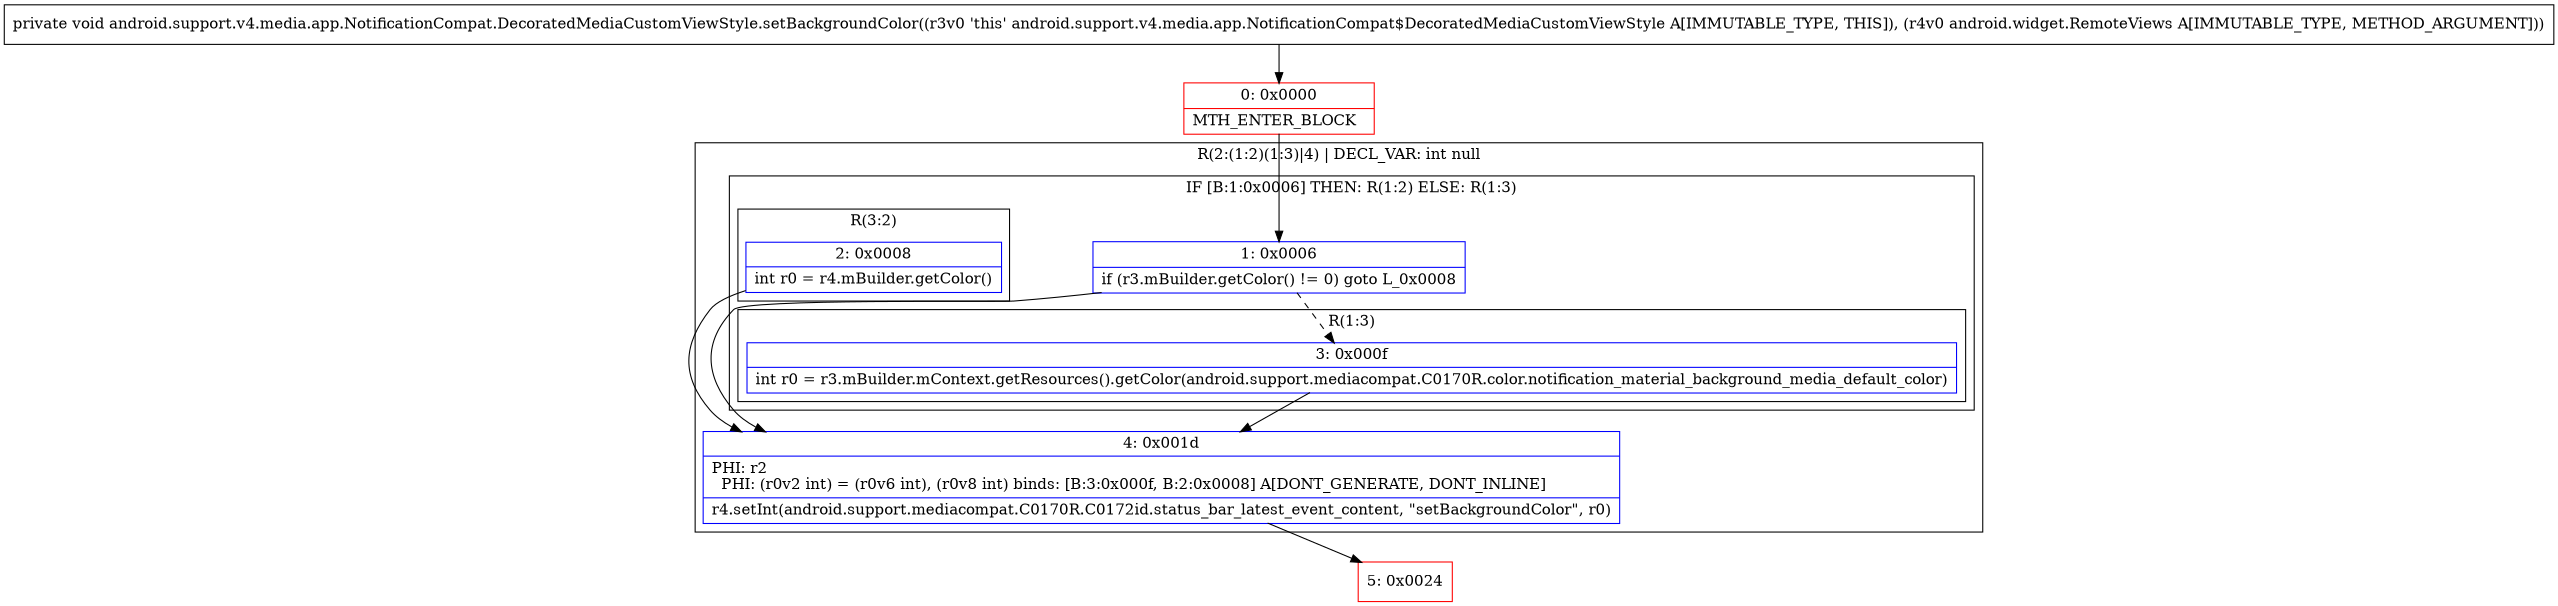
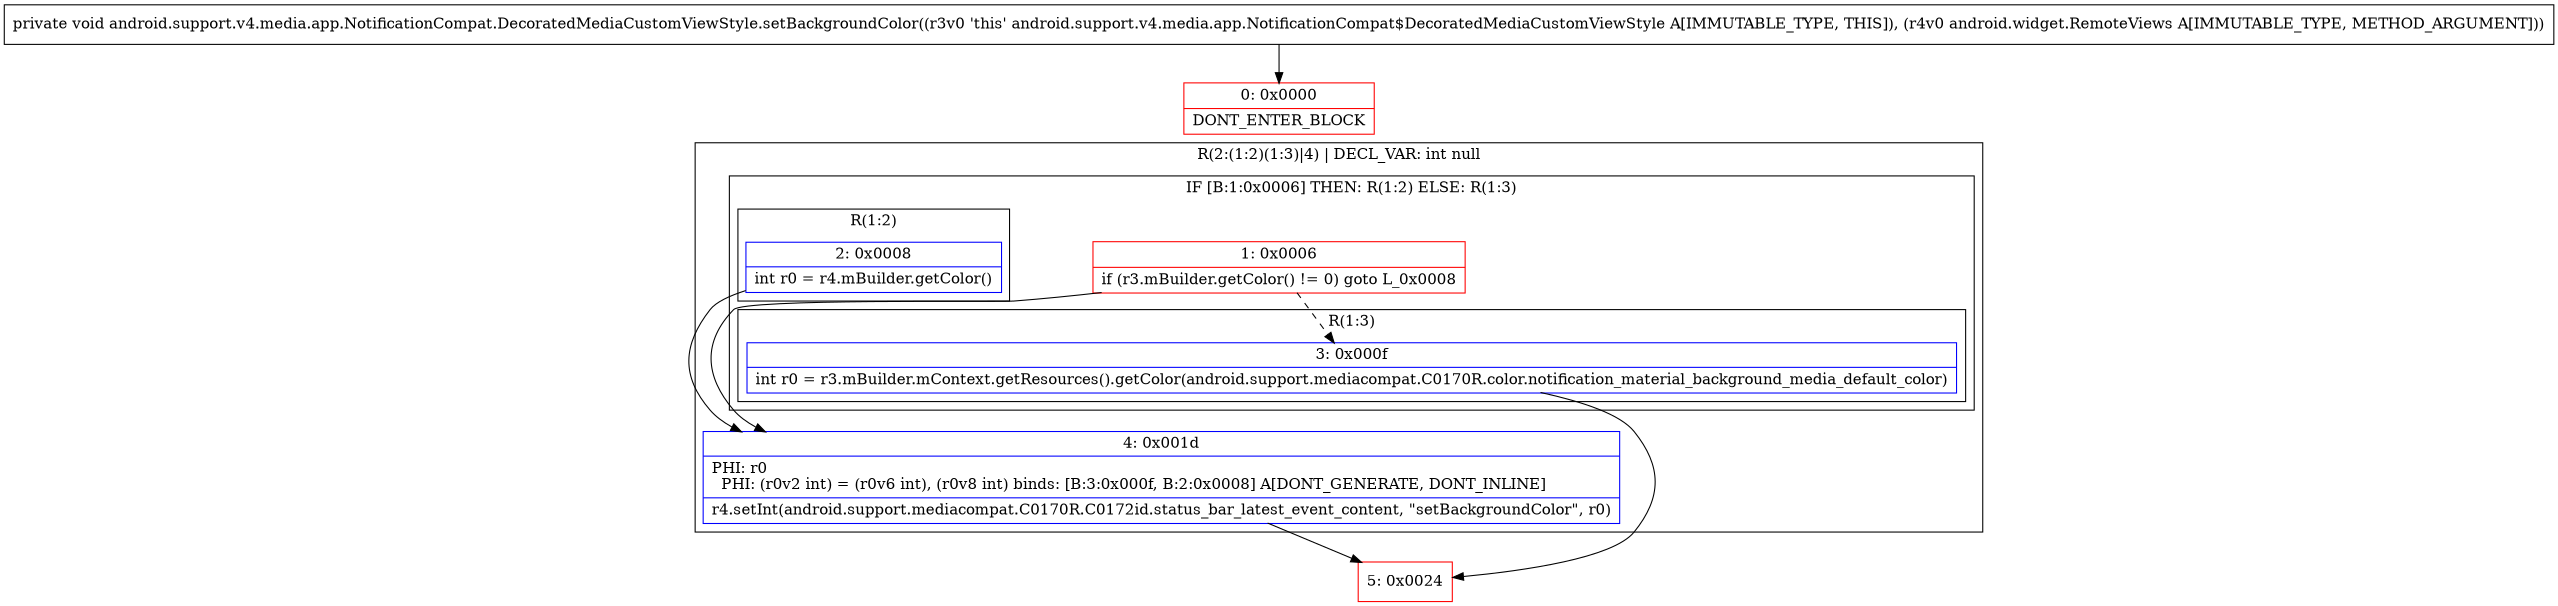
(1275, 121) -> (1279, 121)
(1279, 182) -> none
(874, 221) -> (874, 221)
(1279, 267) -> (1279, 267)
(1266, 417) -> (1644, 518)
(742, 468) -> (742, 468)
